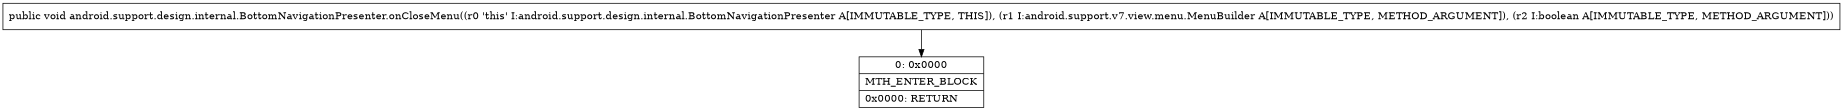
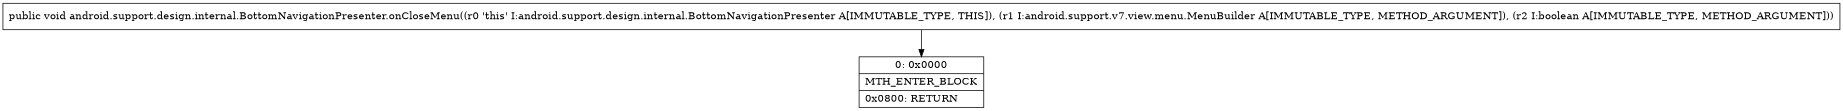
(917, 99) -> (917, 99)
